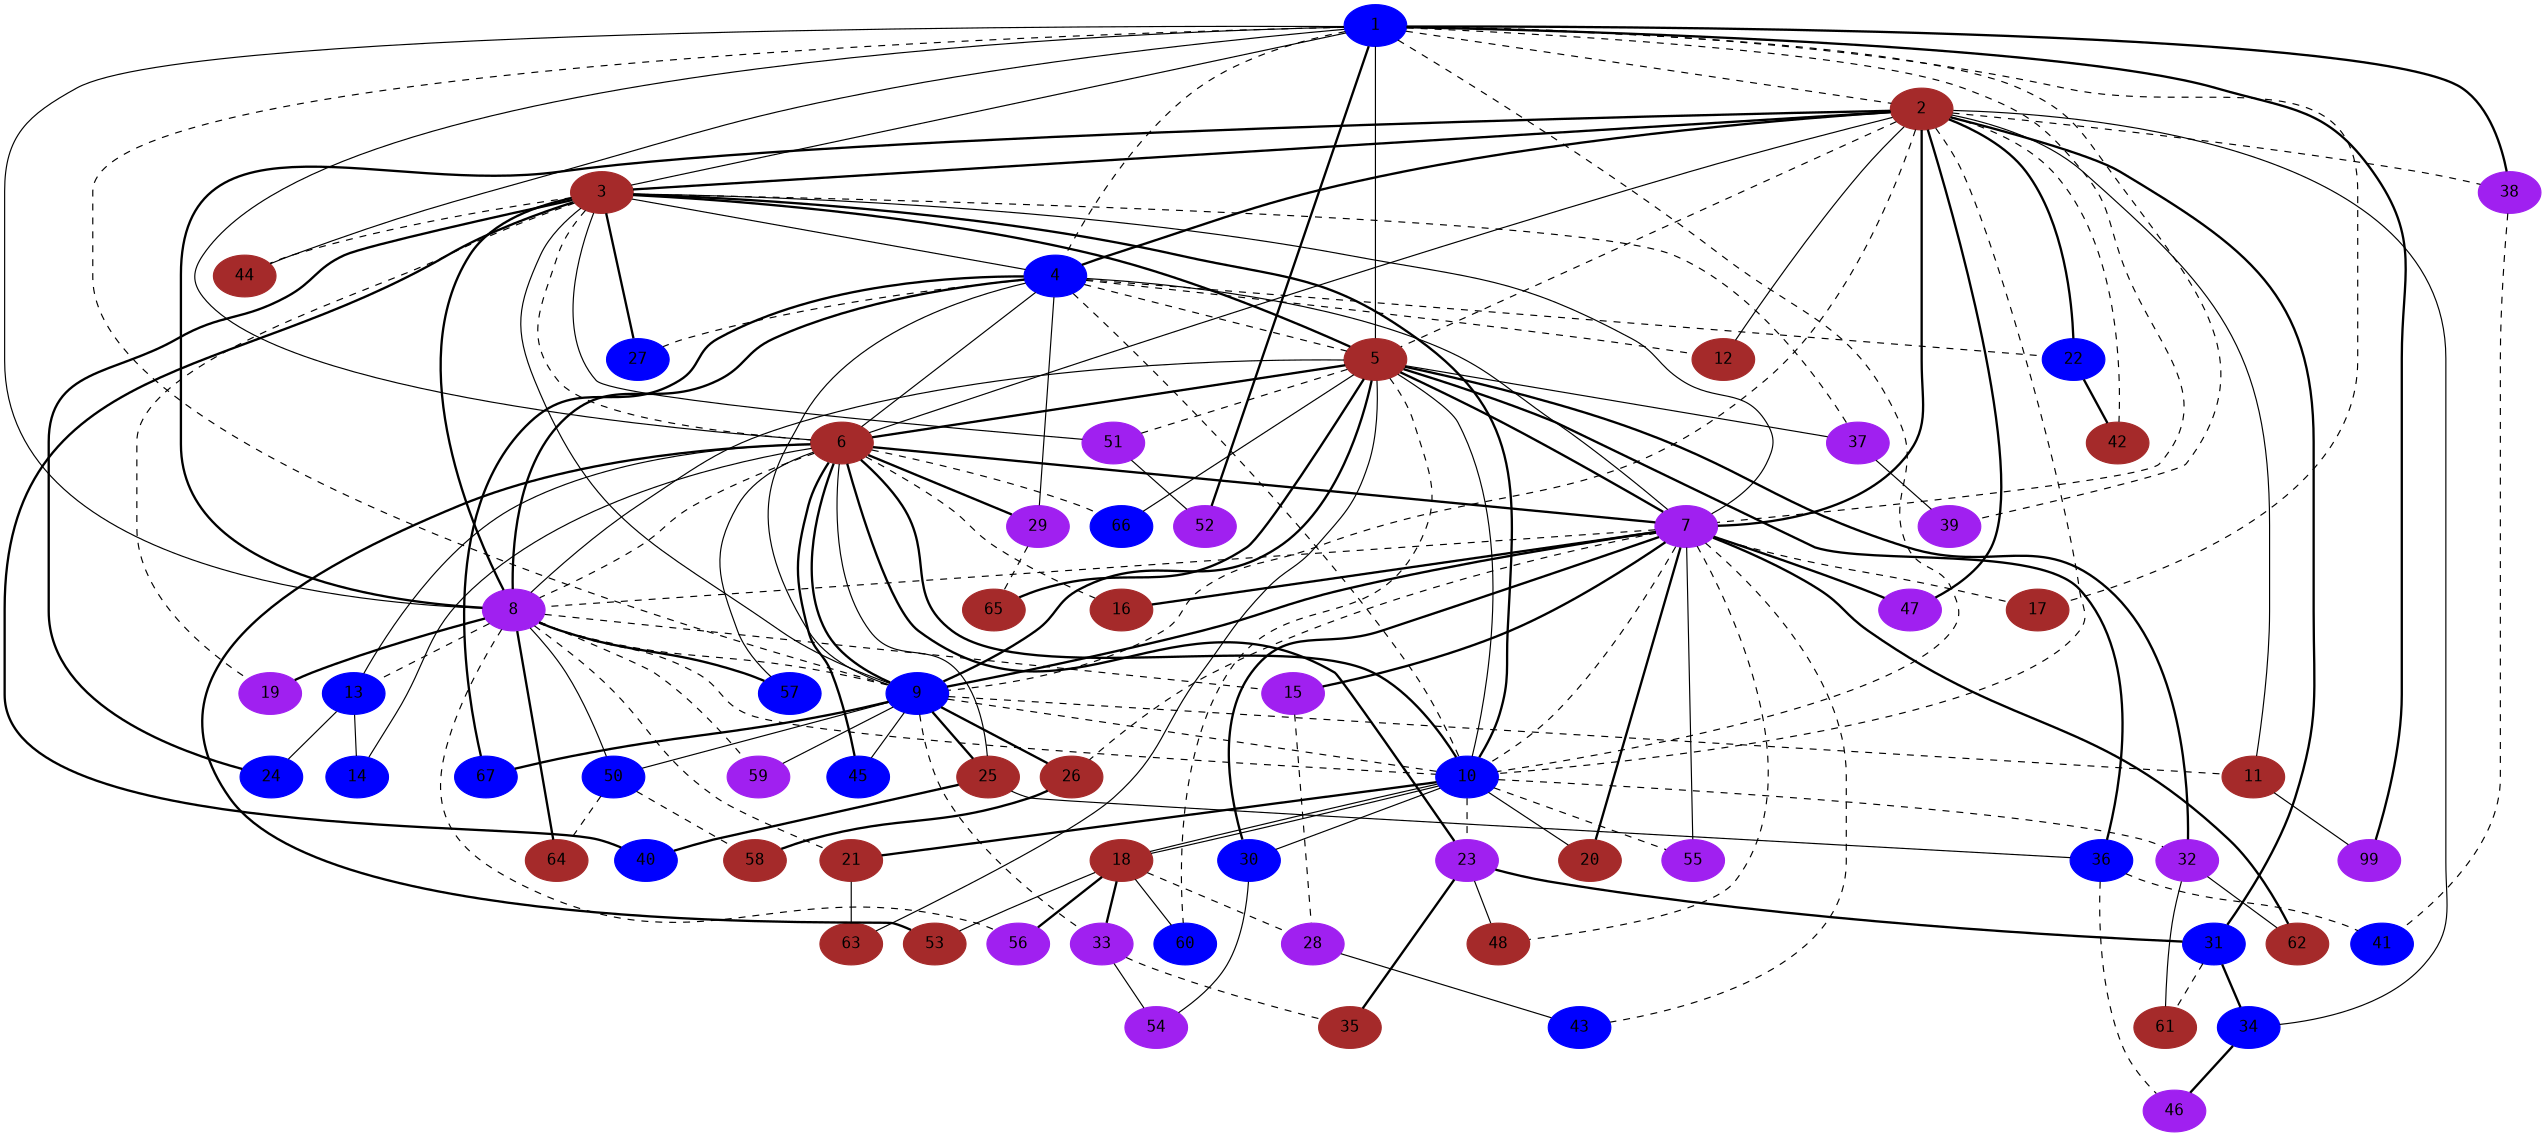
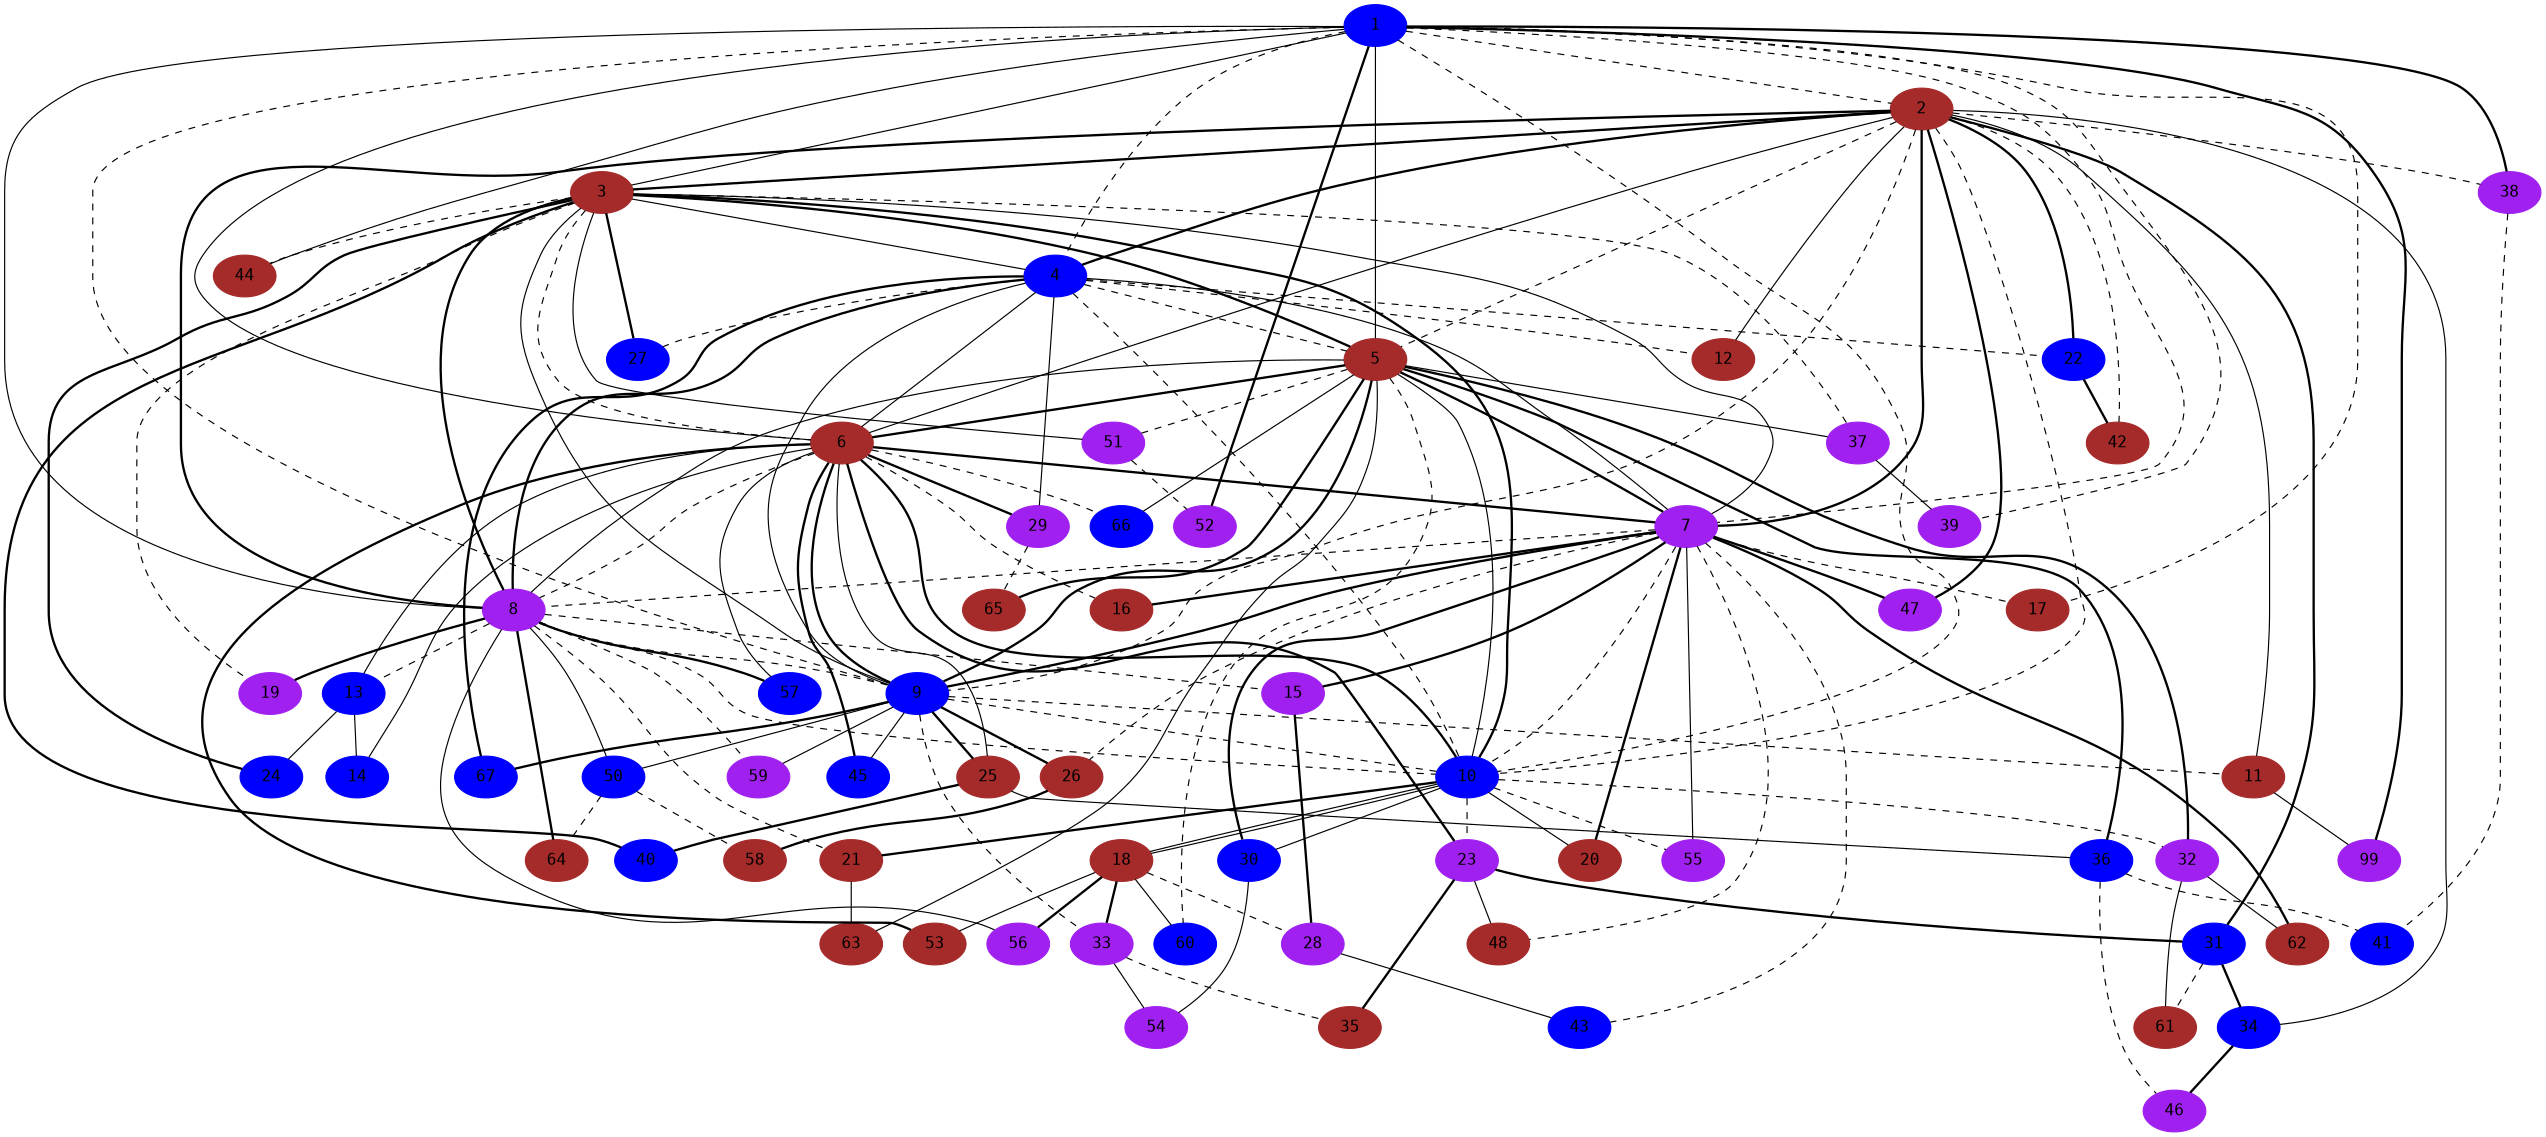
(1159, 485) -> (1159, 485)
(1304, 829) -> (1304, 829)
(549, 896) -> (549, 896)
